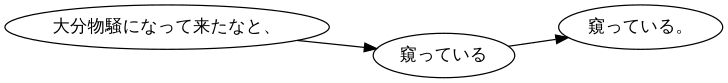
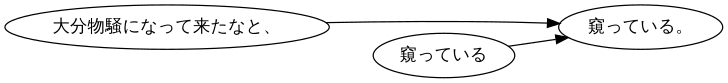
(331, 44) -> (437, 22)
